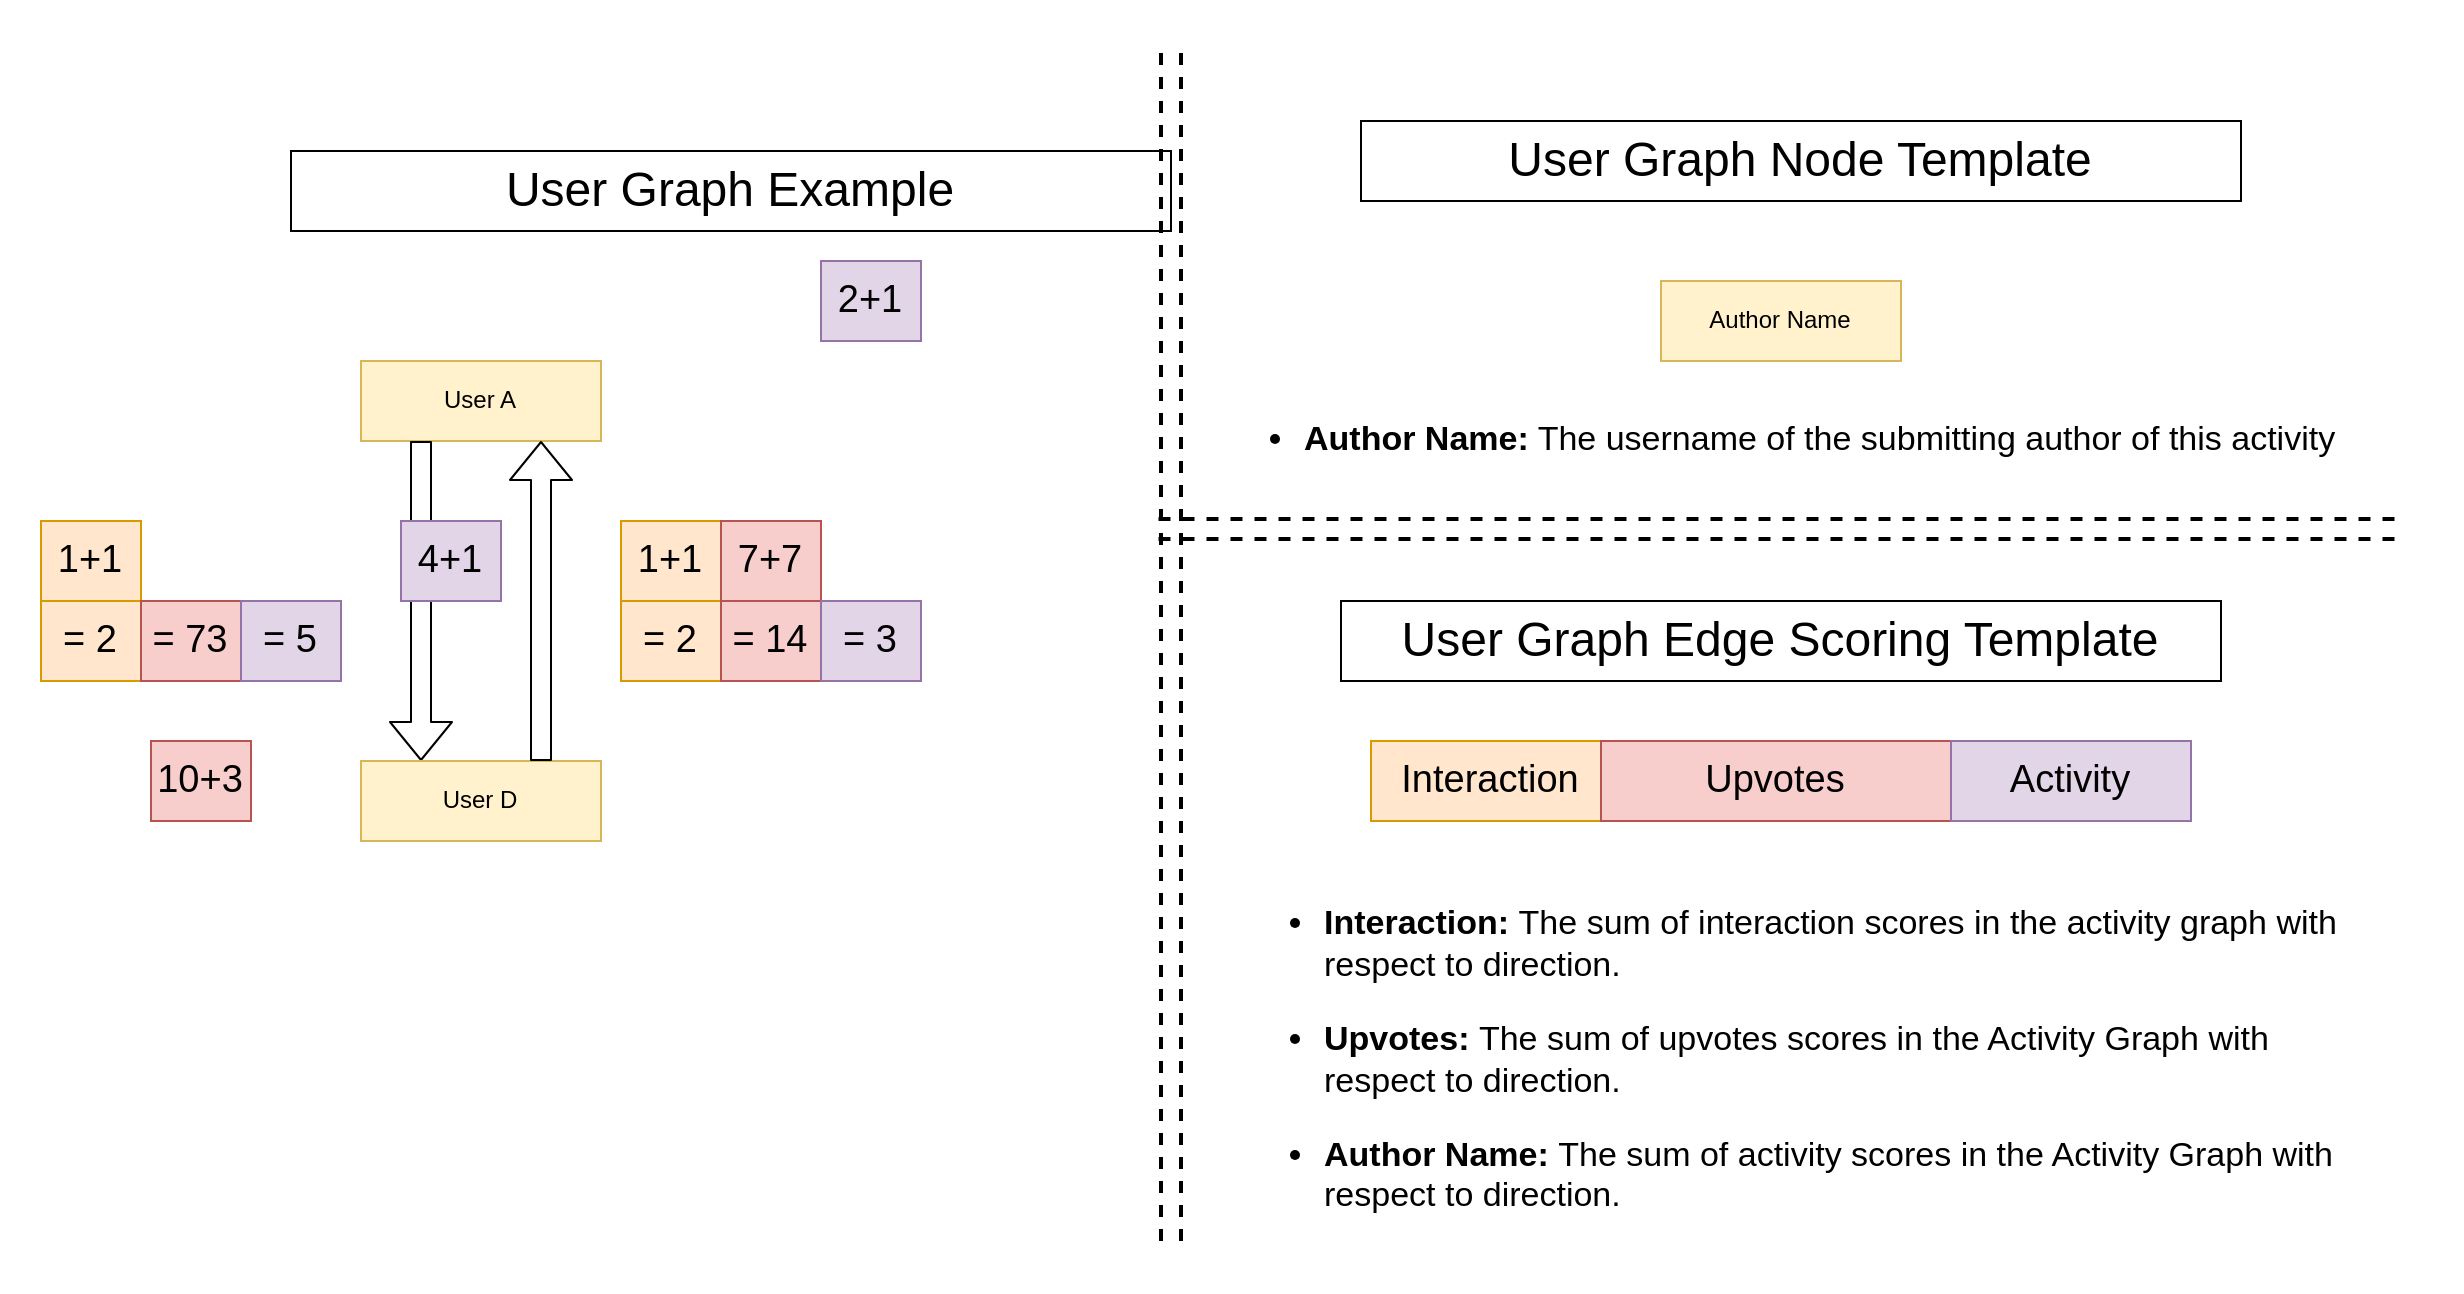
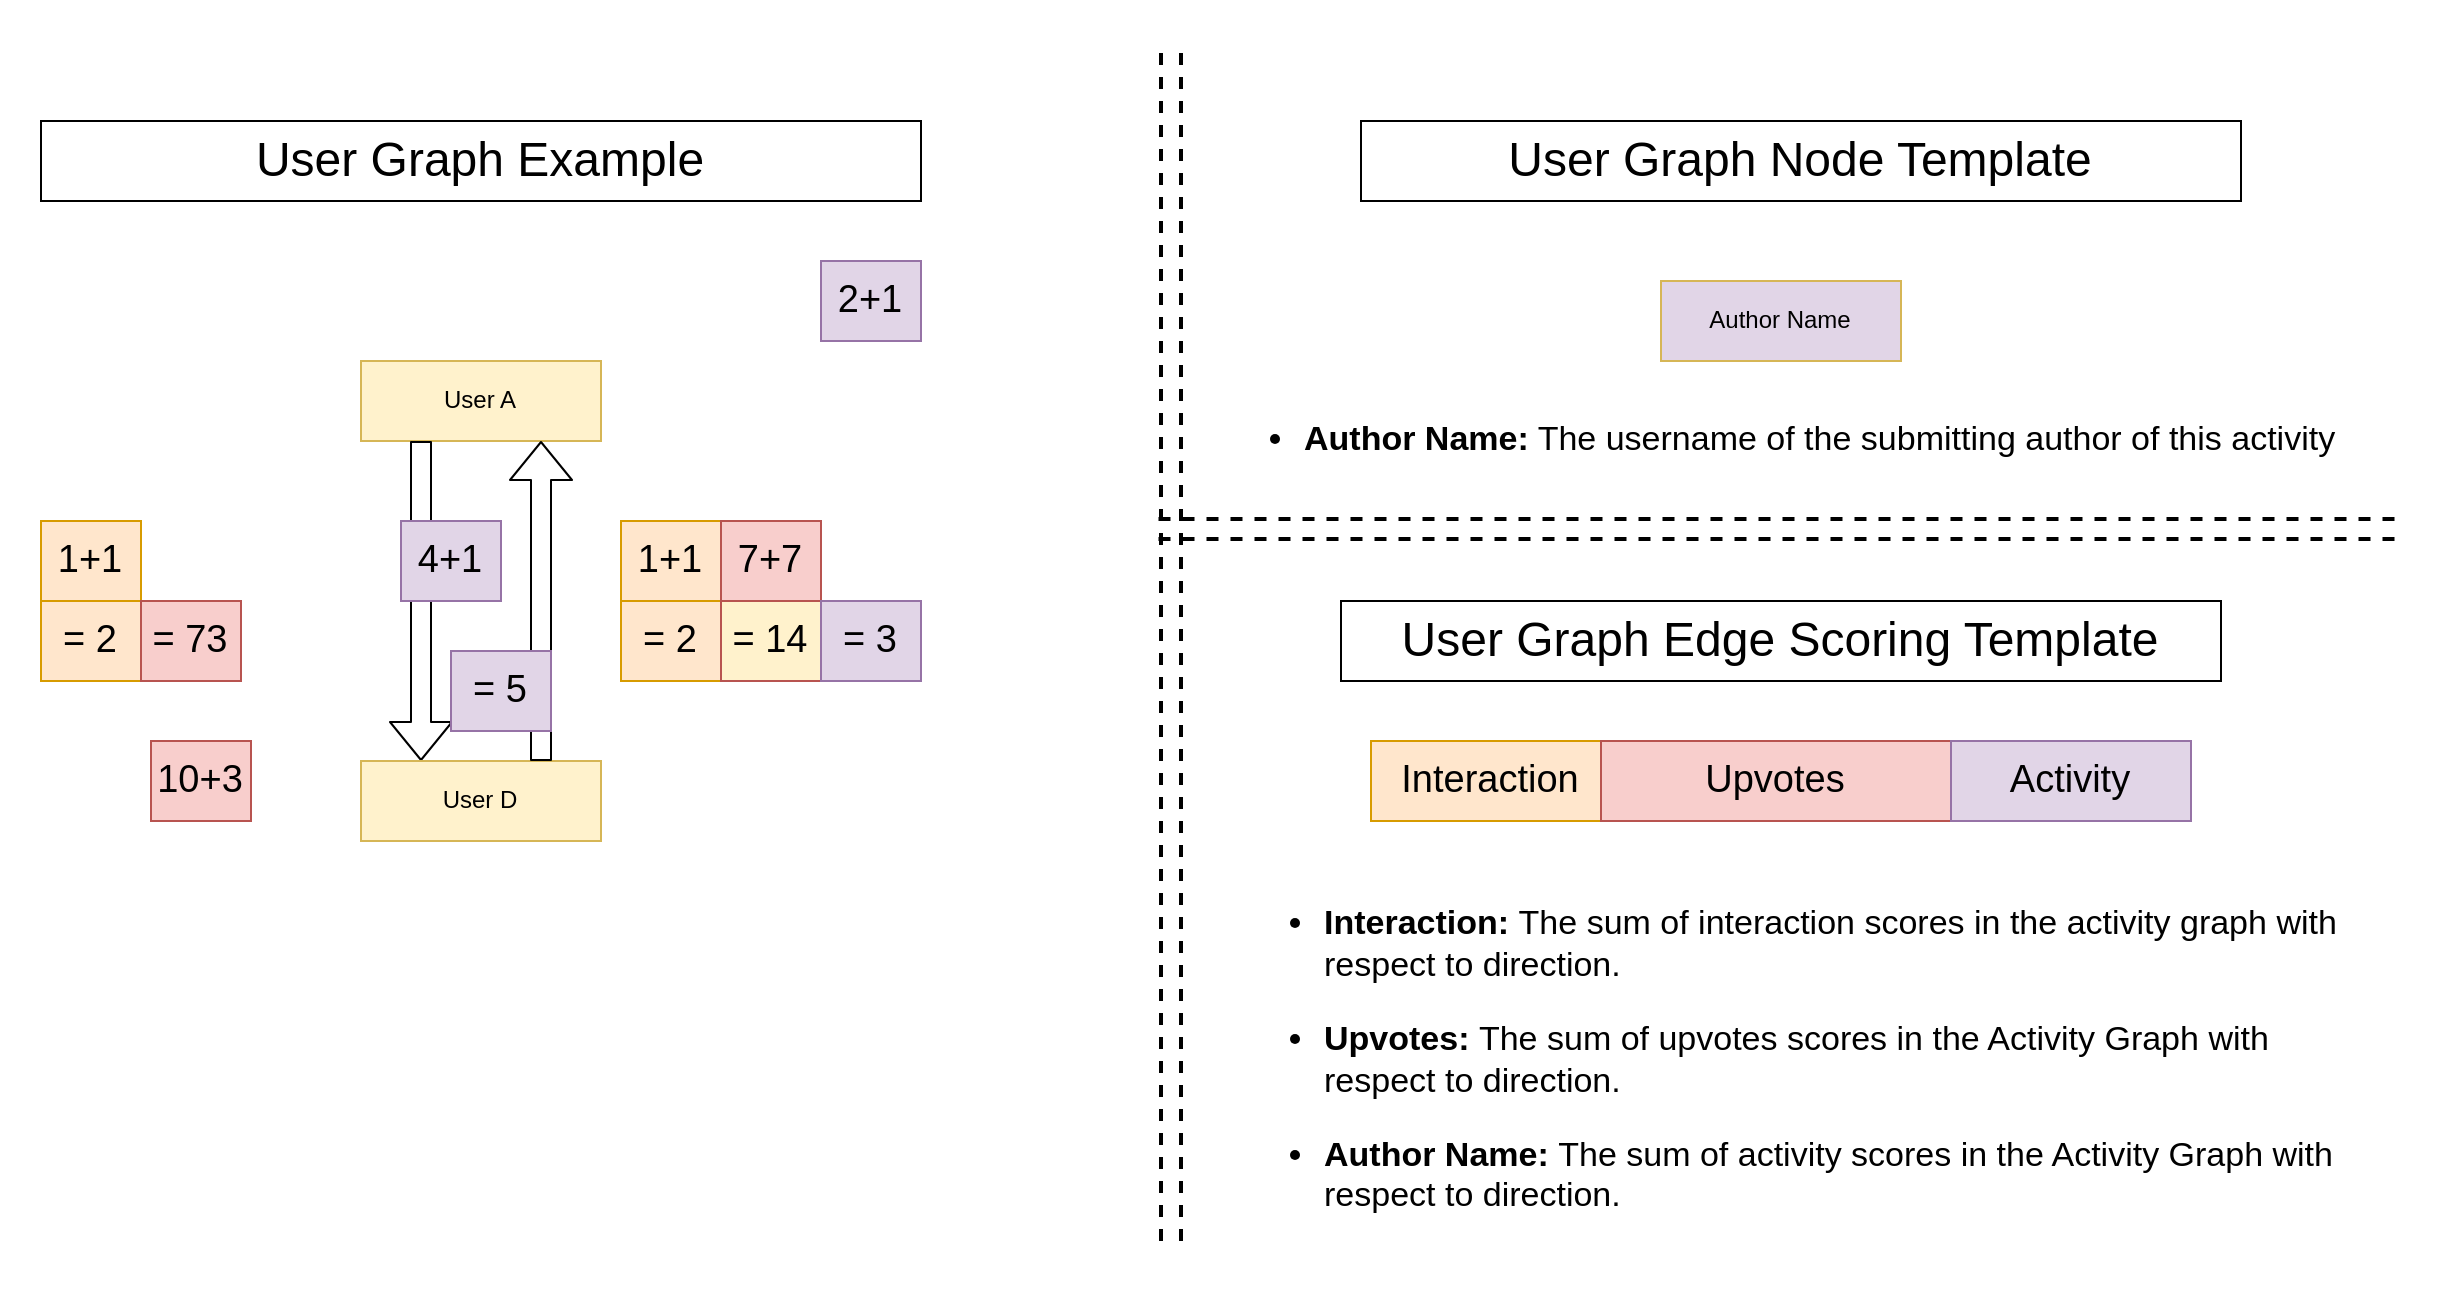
(731, 191) -> (481, 161)
(1781, 321) -> (1781, 321)
(291, 641) -> (501, 691)
(771, 641) -> (771, 641)
